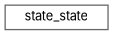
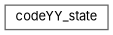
(57, 17) -> (57, 17)
